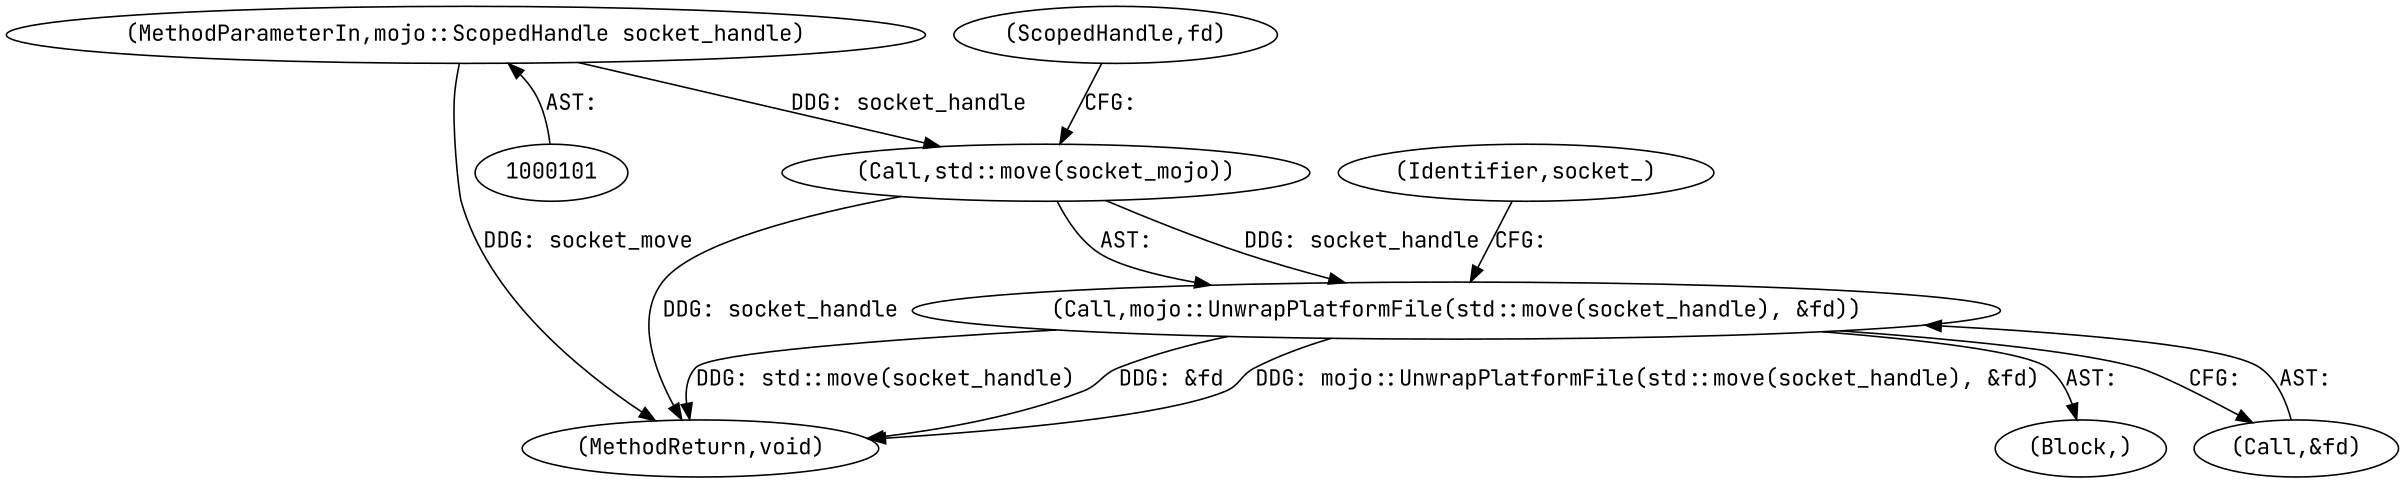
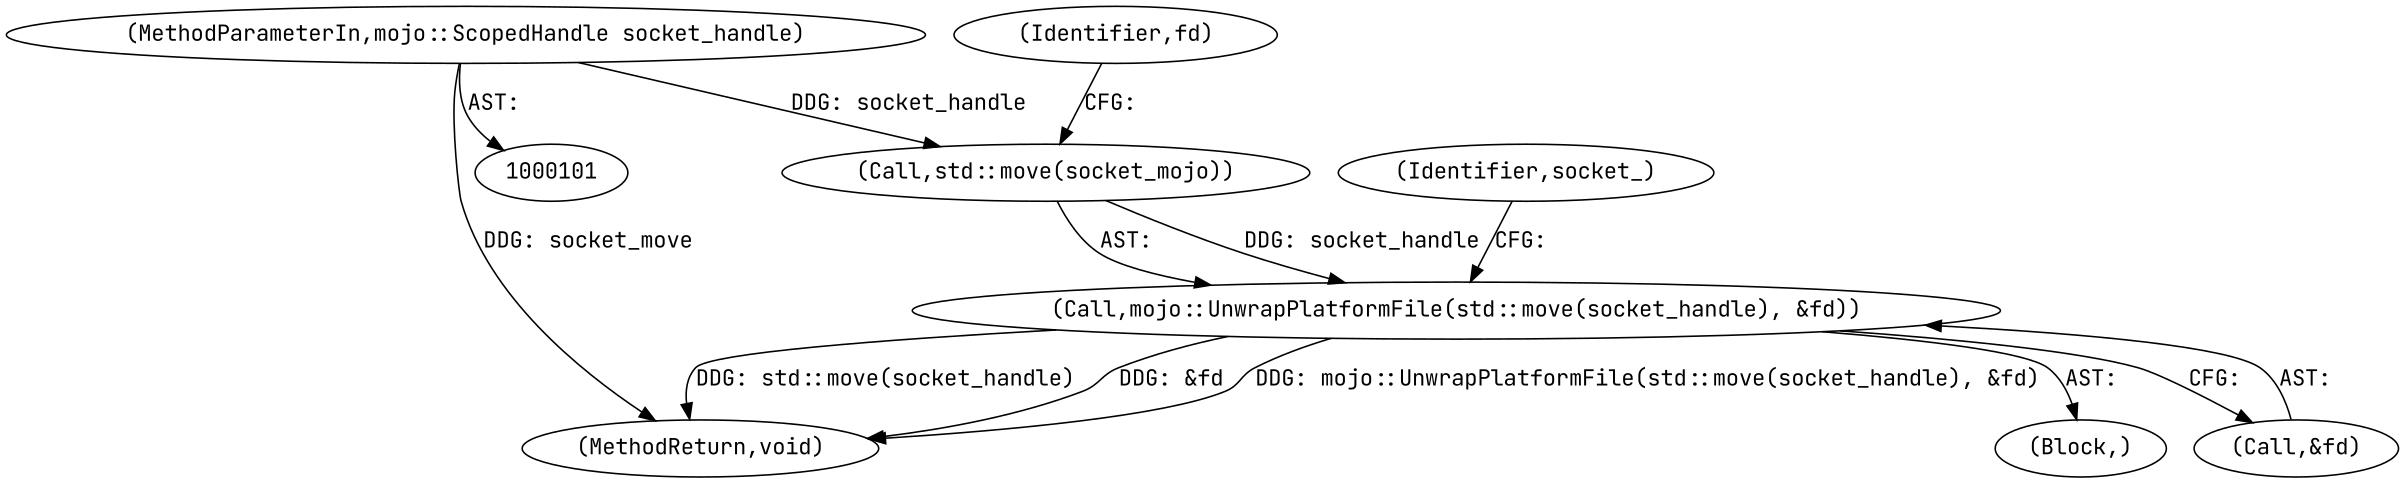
(1116, 35) -> (1116, 35)
(541, 107) -> (464, 107)
(714, 248) -> none
